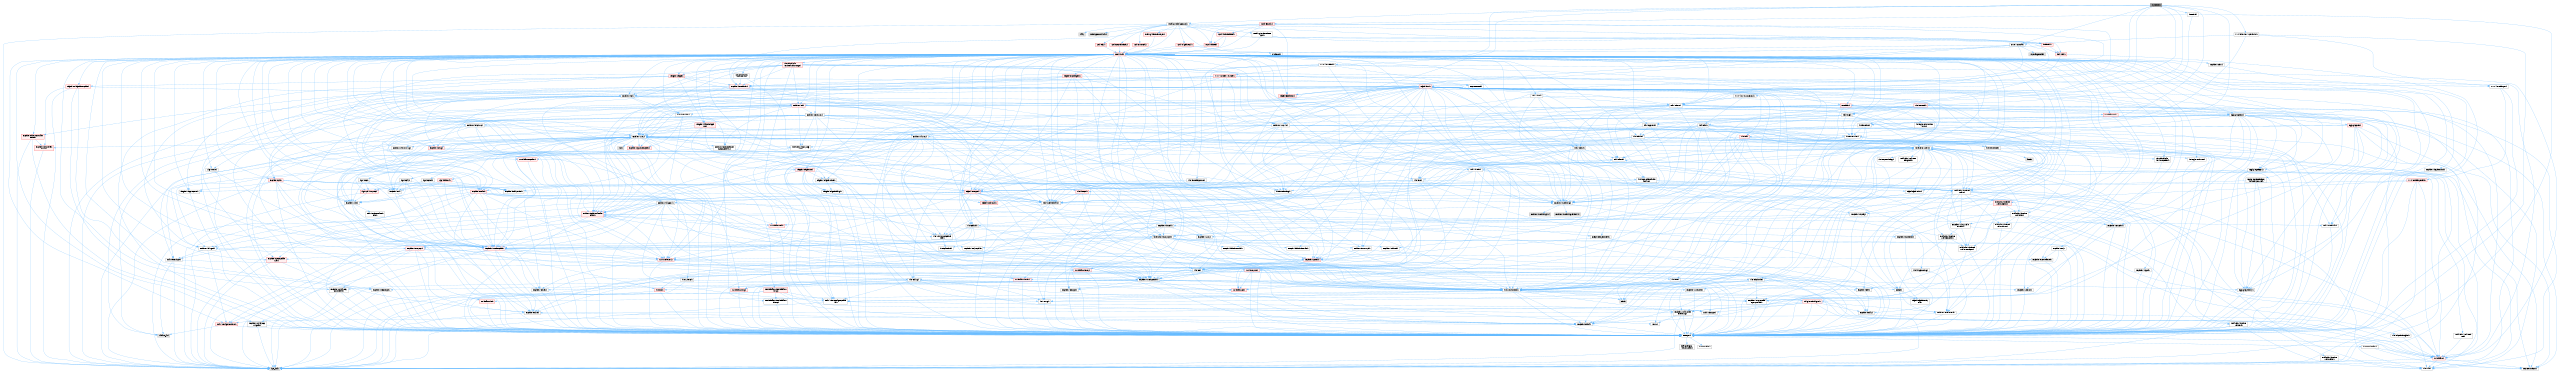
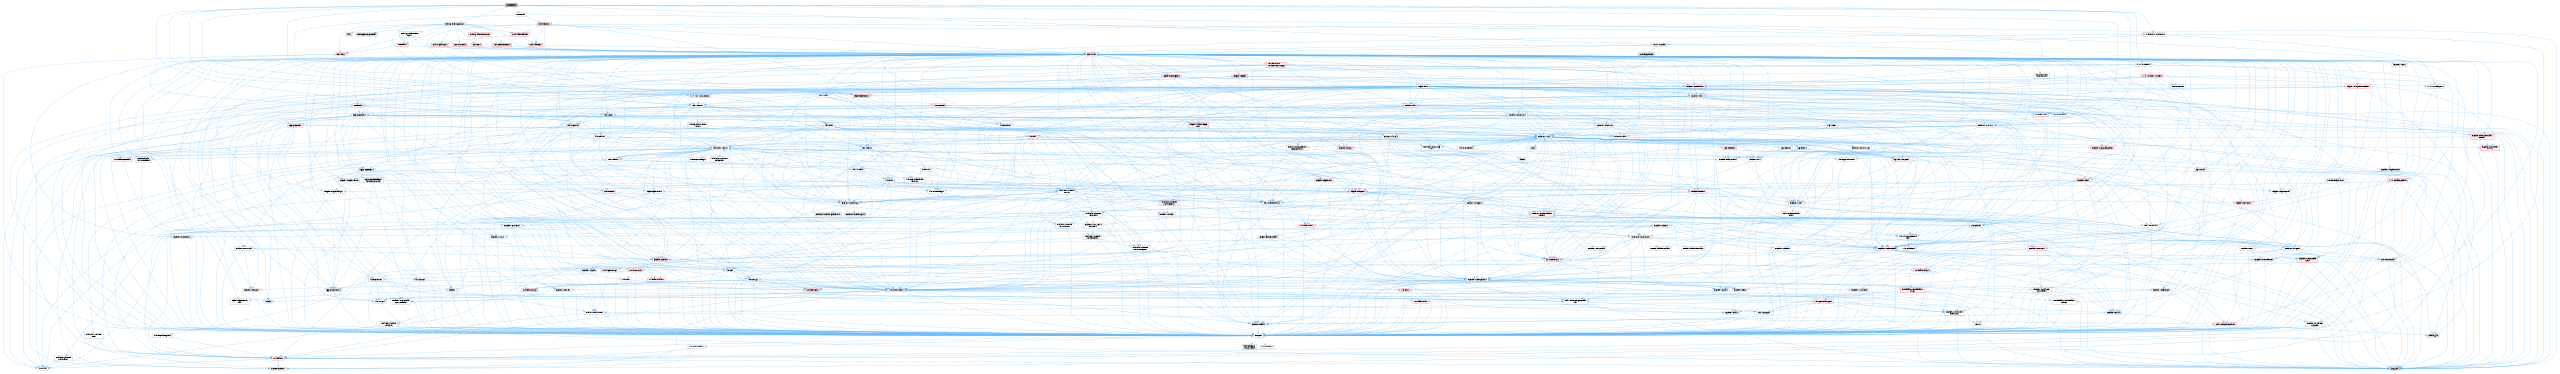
(1098, 34) -> (366, 34)
(538, 147) -> (1690, 131)
(814, 174) -> (1313, 204)
